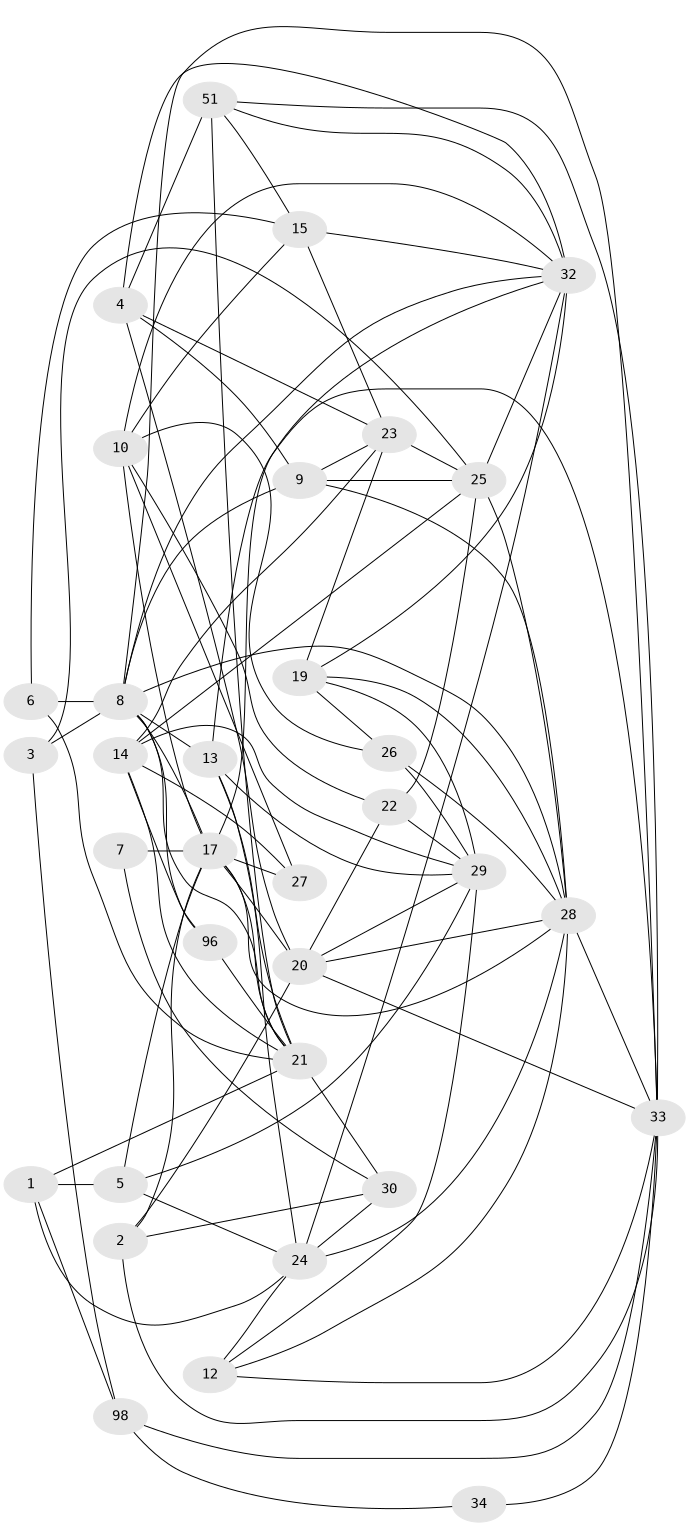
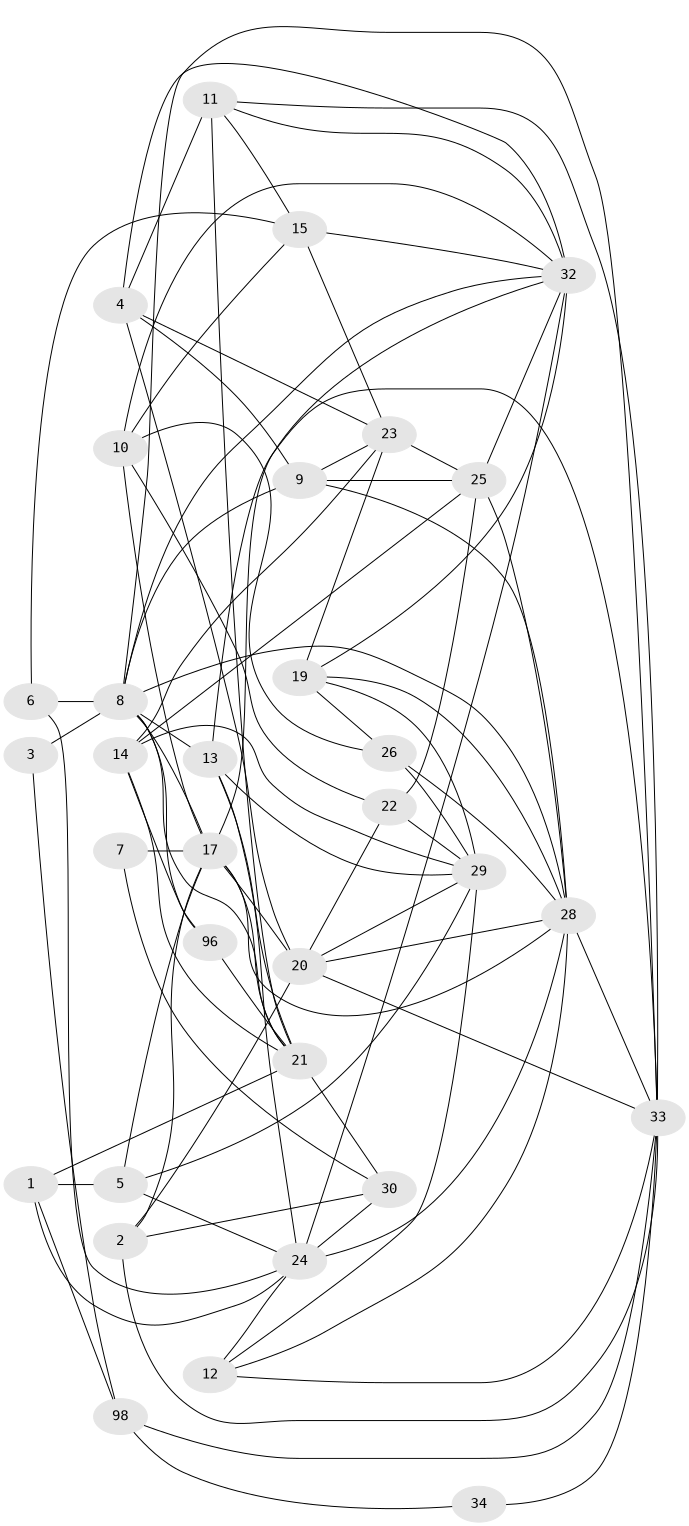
(210, 100) -> (210, 100)
(90, 285) -> none
(300, 883) -> none
(112, 926) -> (69, 1088)
